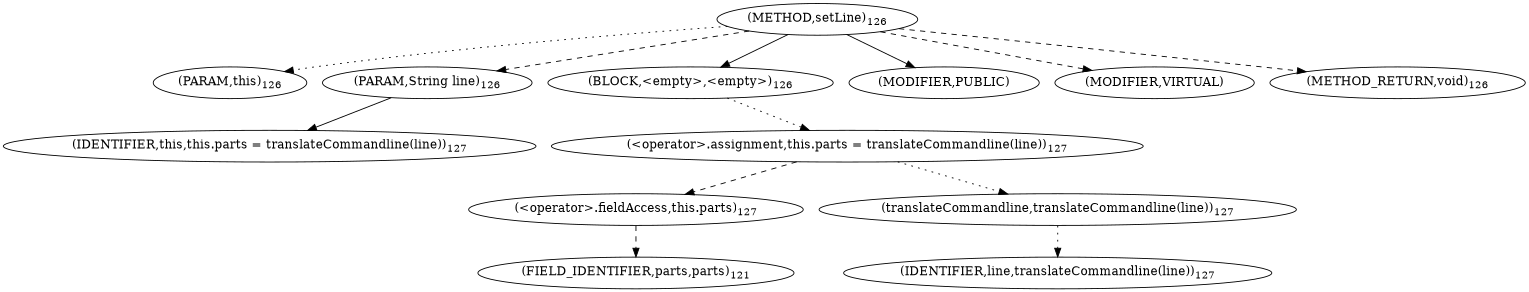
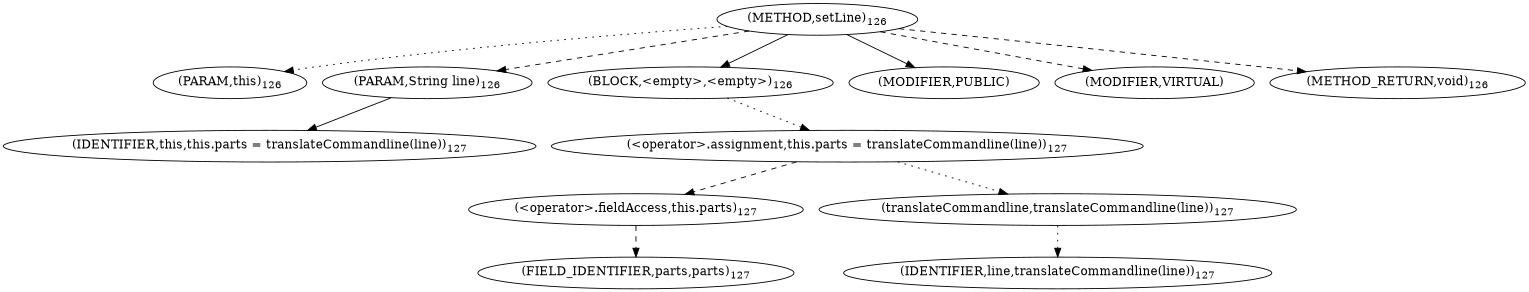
(740, 272) -> (740, 272)
